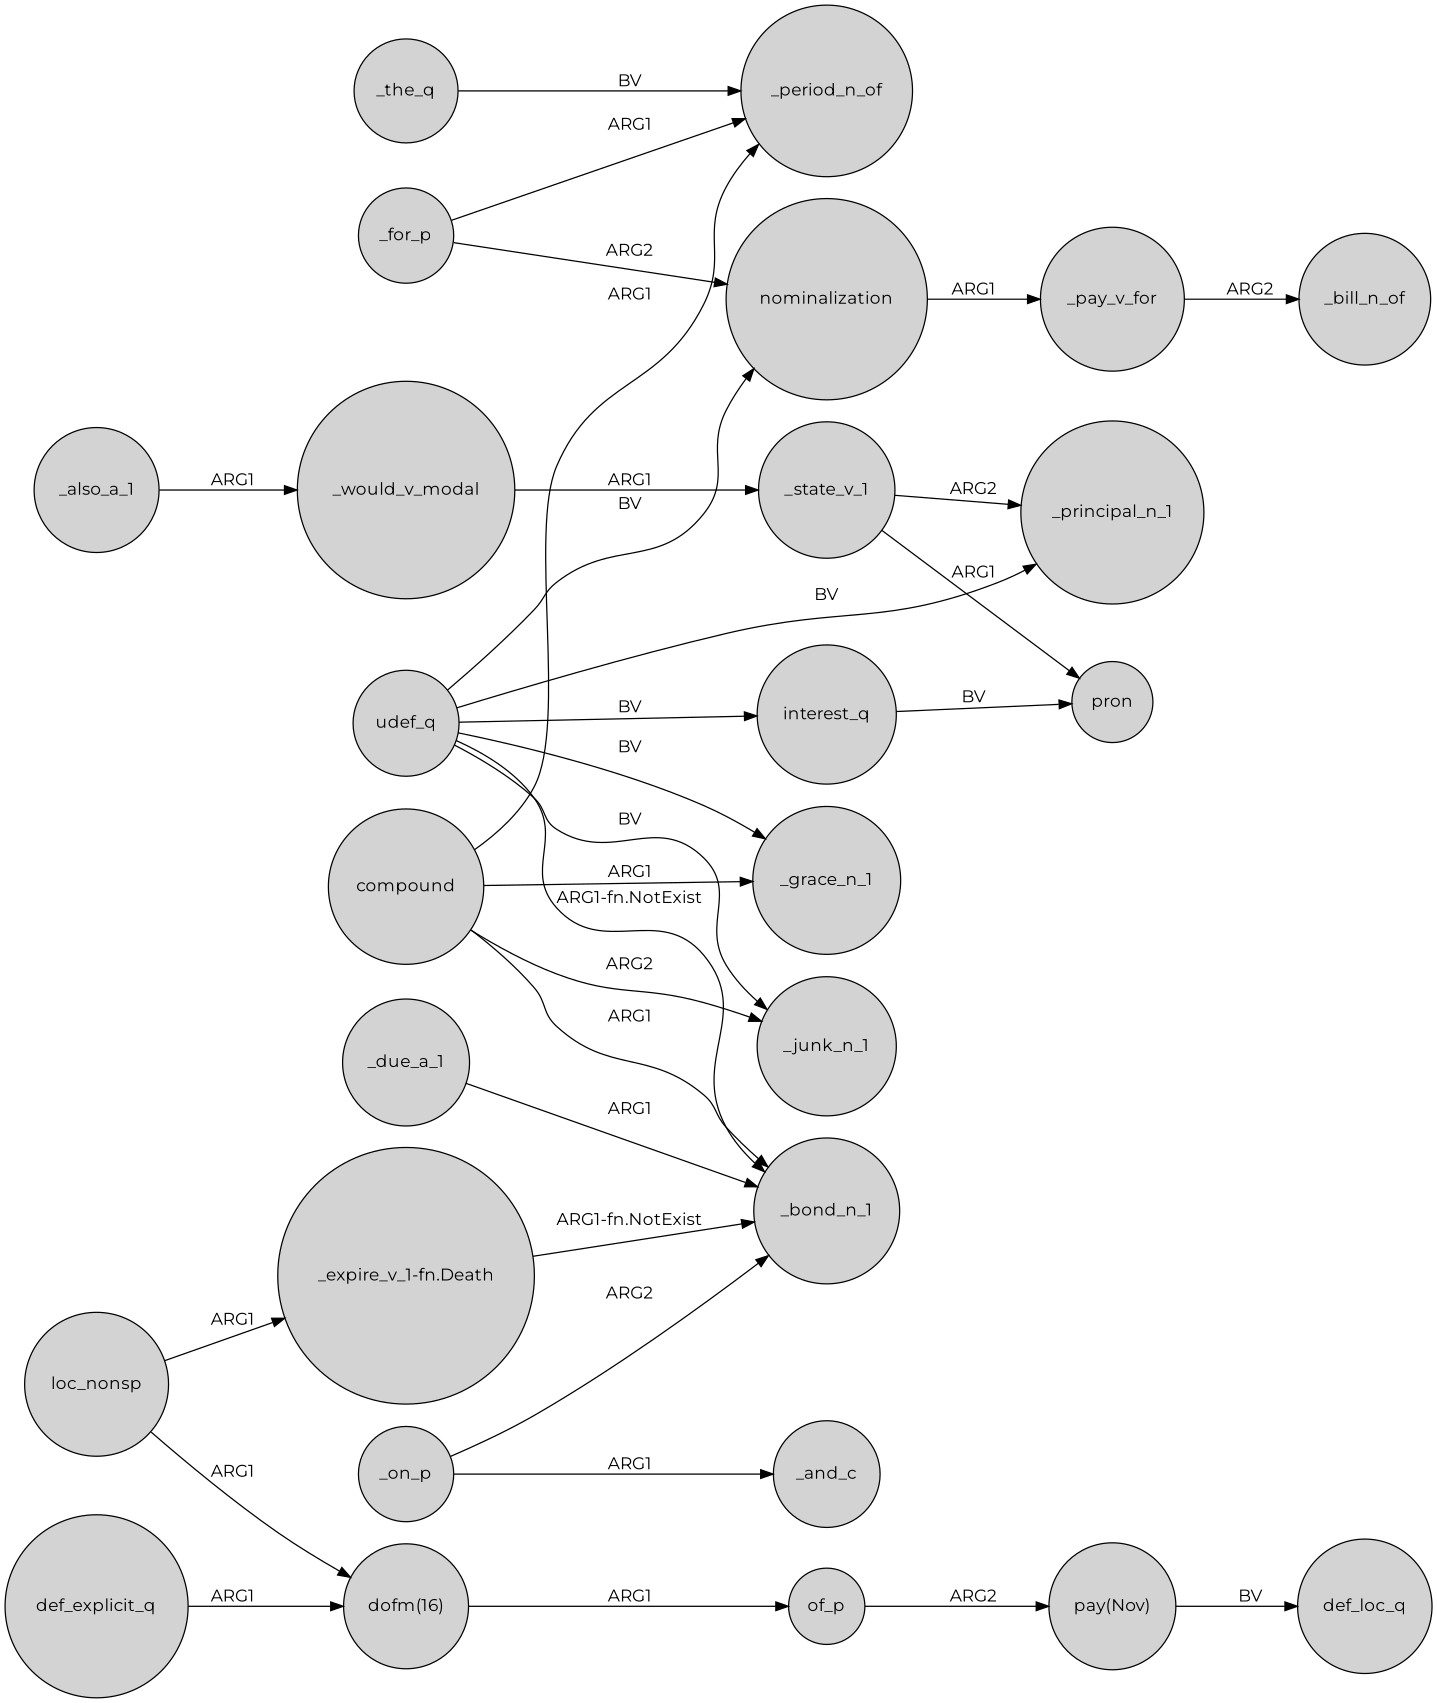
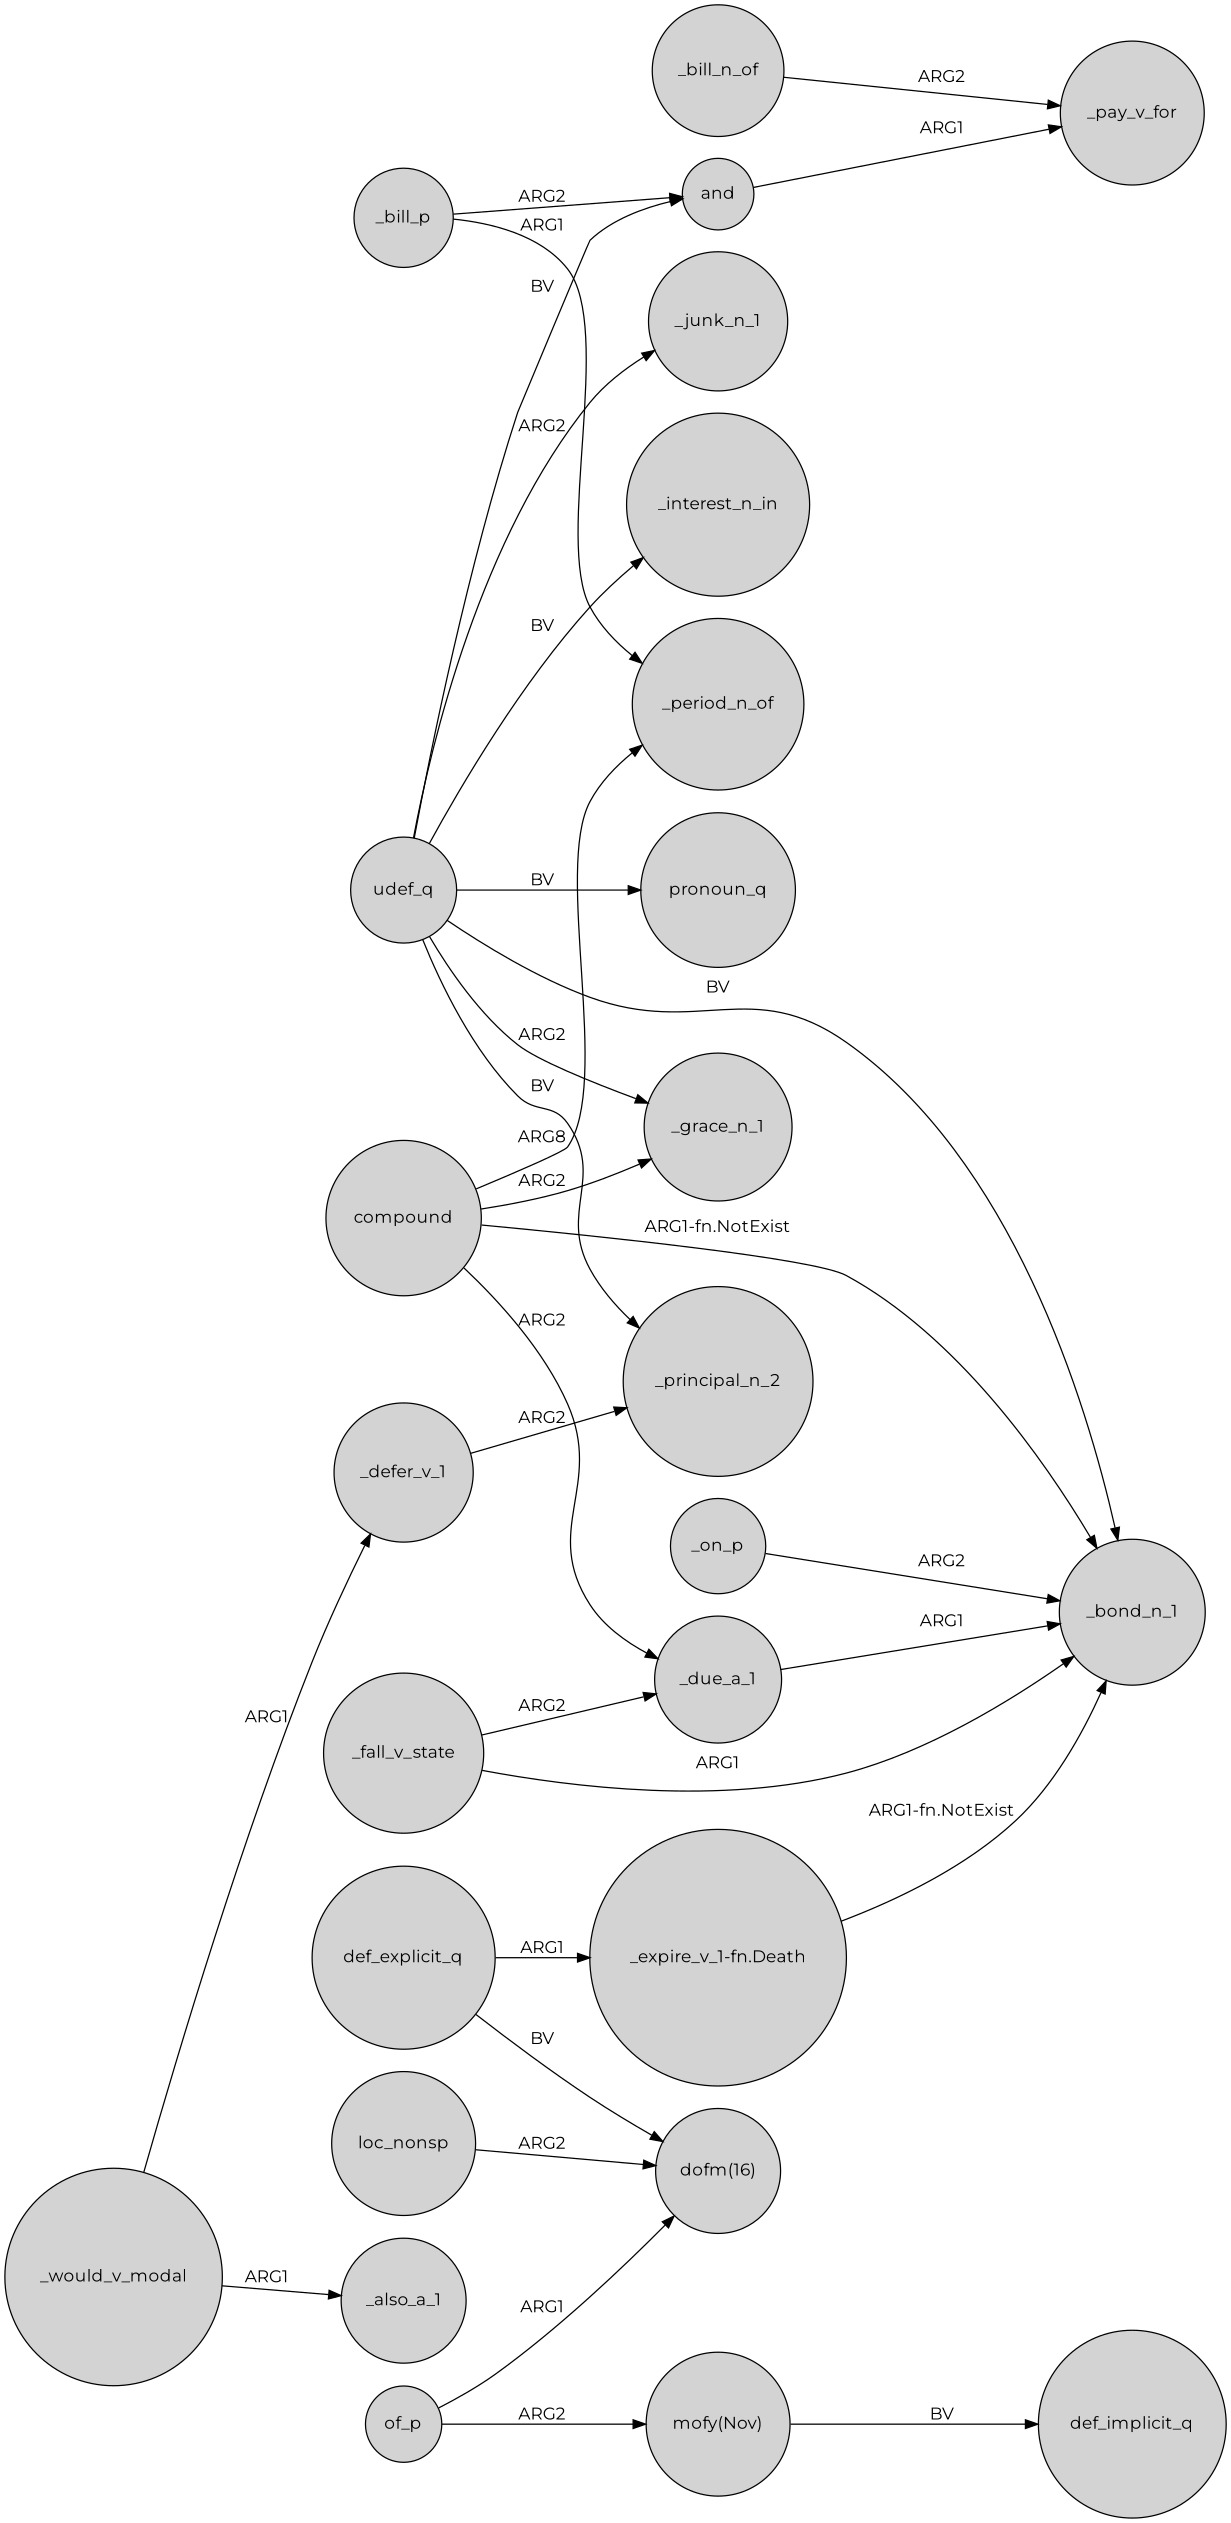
(406, 91) -> none
(406, 236) -> (404, 218)
(630, 295) -> (543, 1138)
(827, 299) -> (718, 194)
(1235, 299) -> (916, 91)
(222, 490) -> (275, 2290)
(827, 490) -> (404, 1472)
none -> (718, 505)
(1112, 512) -> (718, 1381)
(1112, 702) -> none
(827, 714) -> (718, 890)
(630, 748) -> (543, 1035)
(630, 820) -> (543, 427)
(630, 872) -> (543, 1181)
(630, 898) -> (718, 988)
(606, 987) -> (579, 1457)
(630, 1017) -> (718, 1227)
(219, 1341) -> (536, 1958)
(233, 1472) -> (543, 2144)
(827, 1474) -> none
(233, 1597) -> (543, 2039)
(622, 1606) -> (558, 2324)
(1112, 1606) -> (718, 2424)
(1365, 1606) -> (1132, 2424)
none -> (404, 1753)
